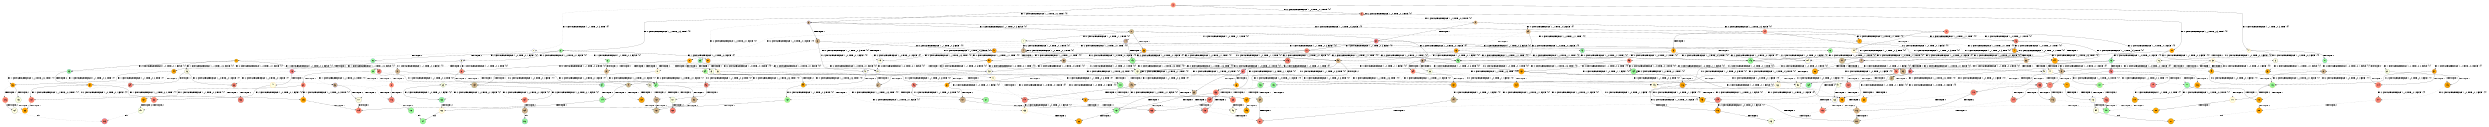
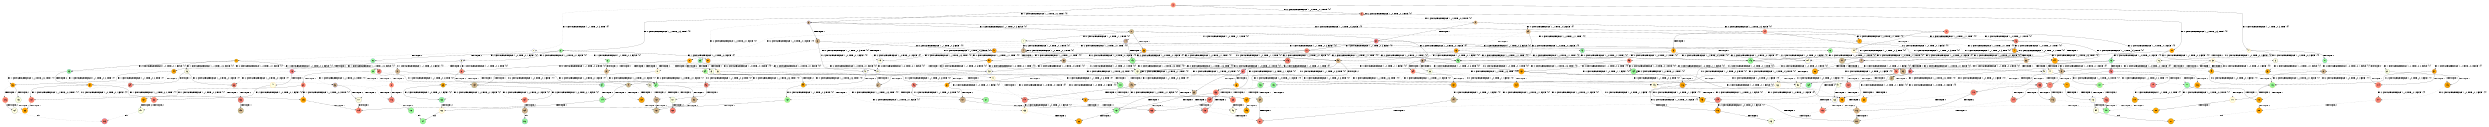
(443, 85) -> (443, 85)
none -> (241, 111)
